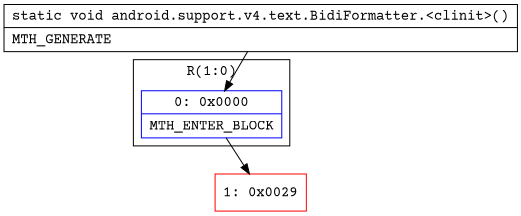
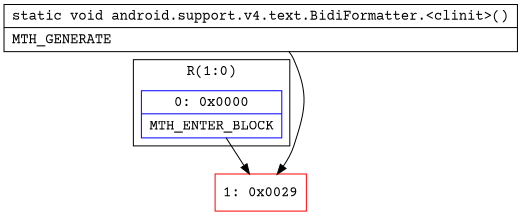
(239, 67) -> (303, 109)
